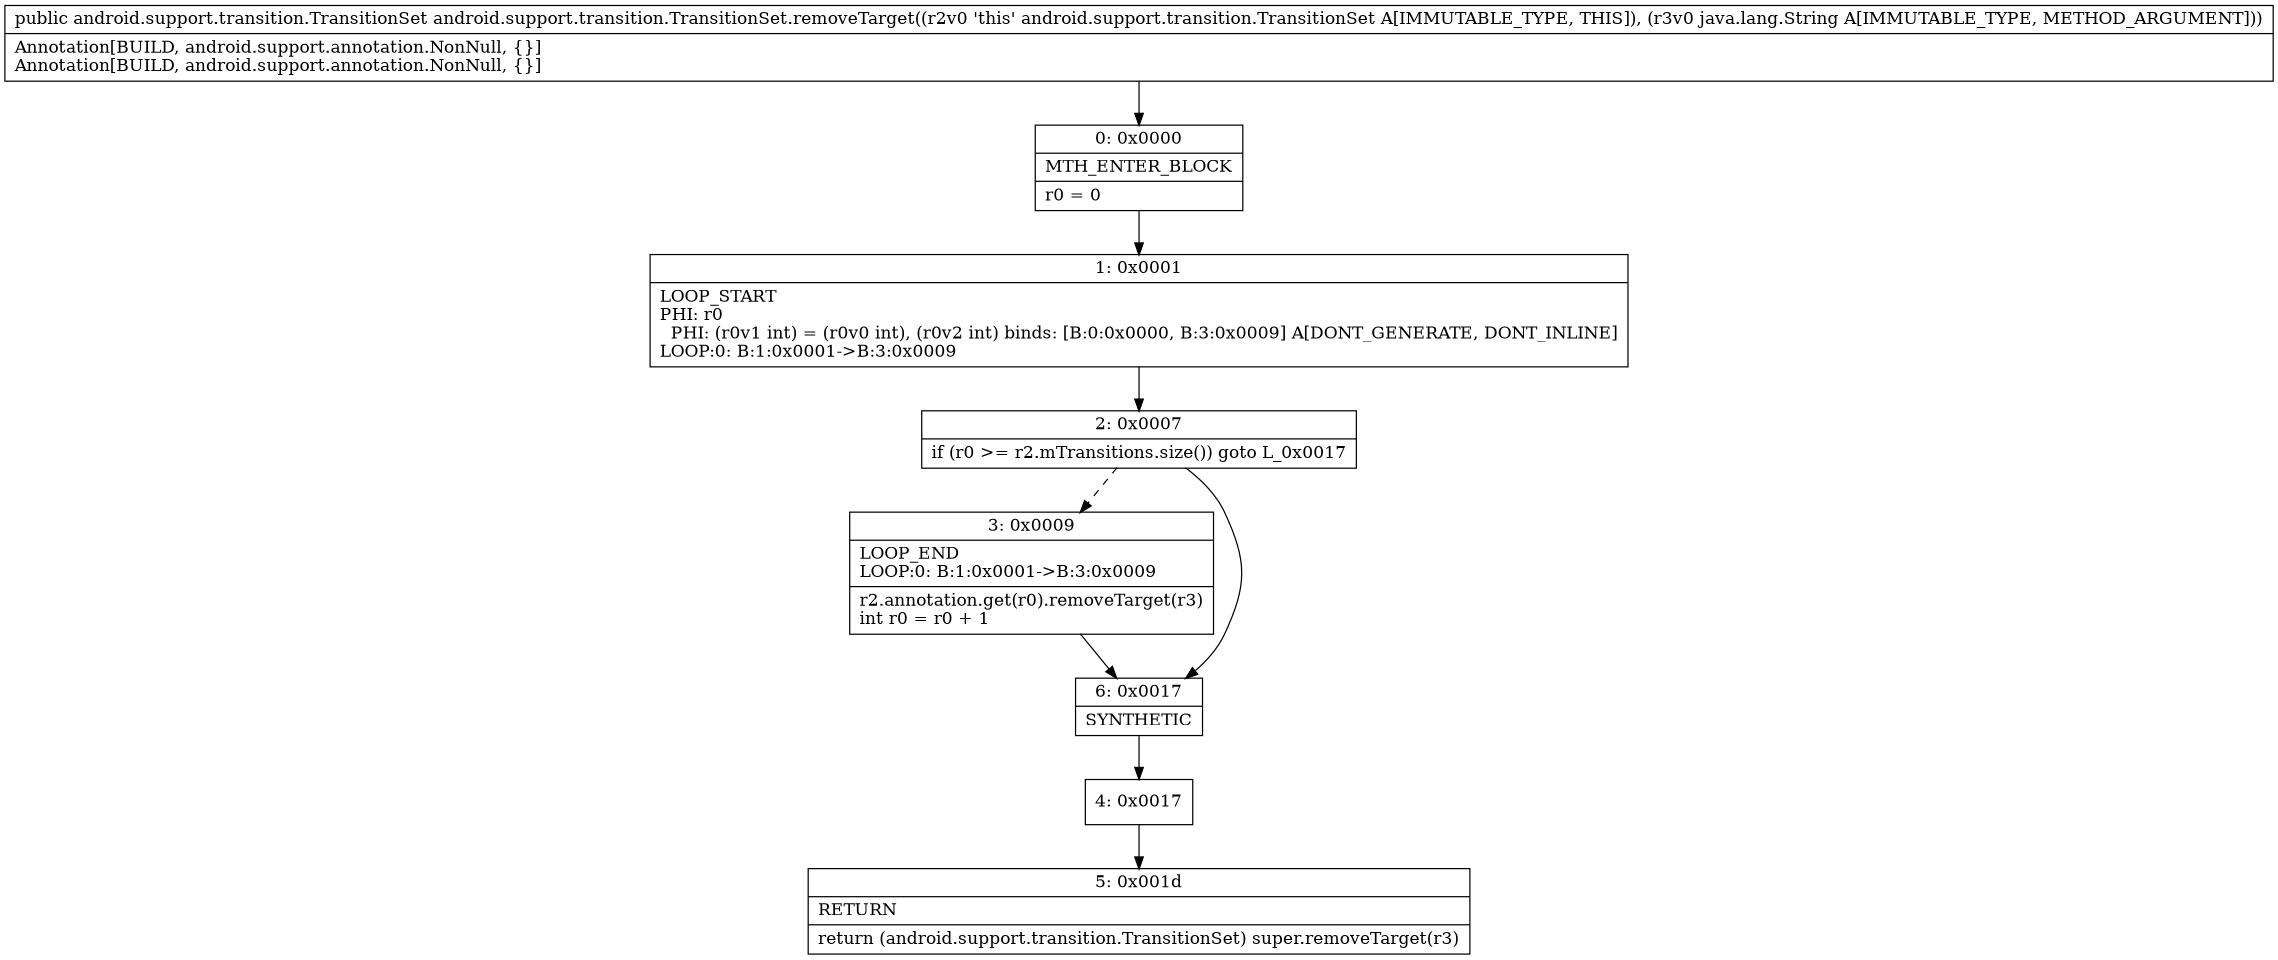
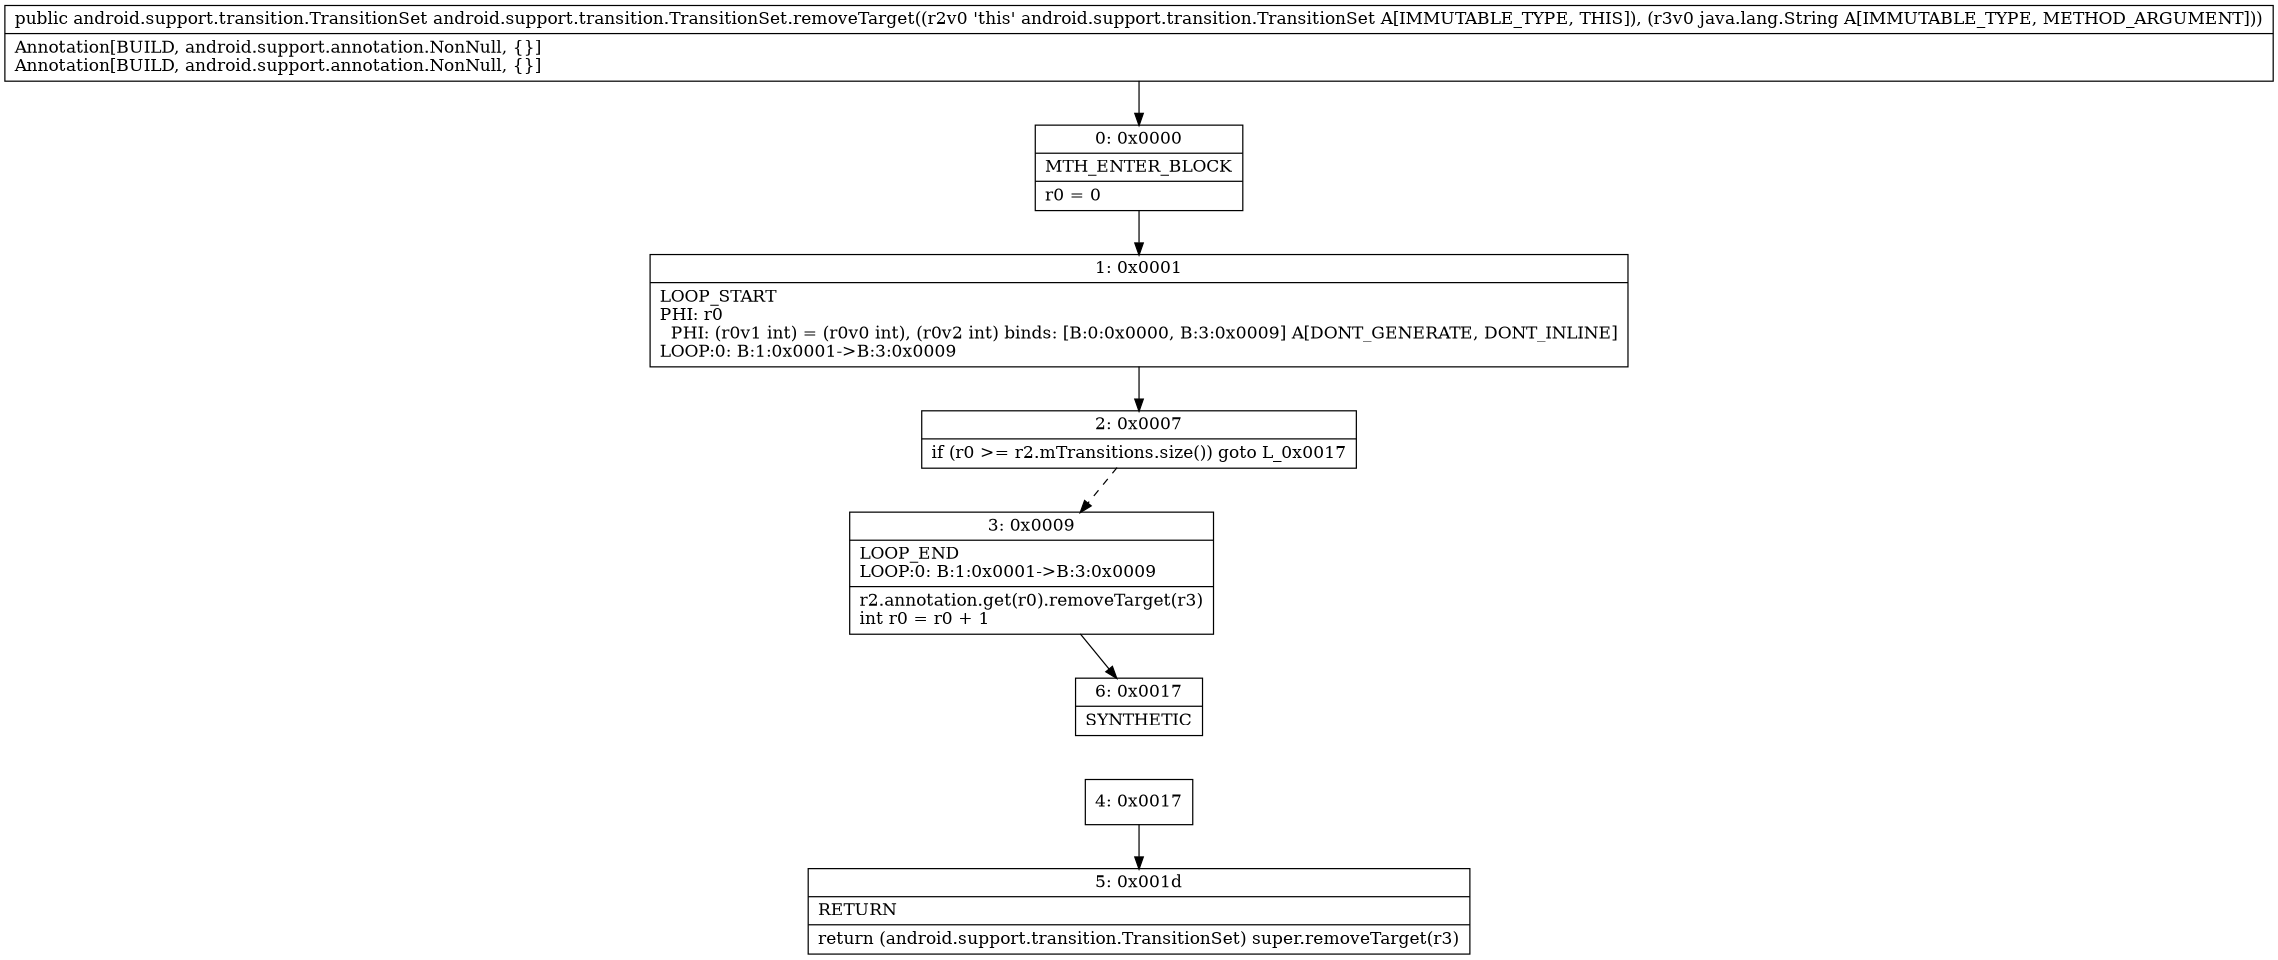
(1241, 567) -> none
(1139, 751) -> none
